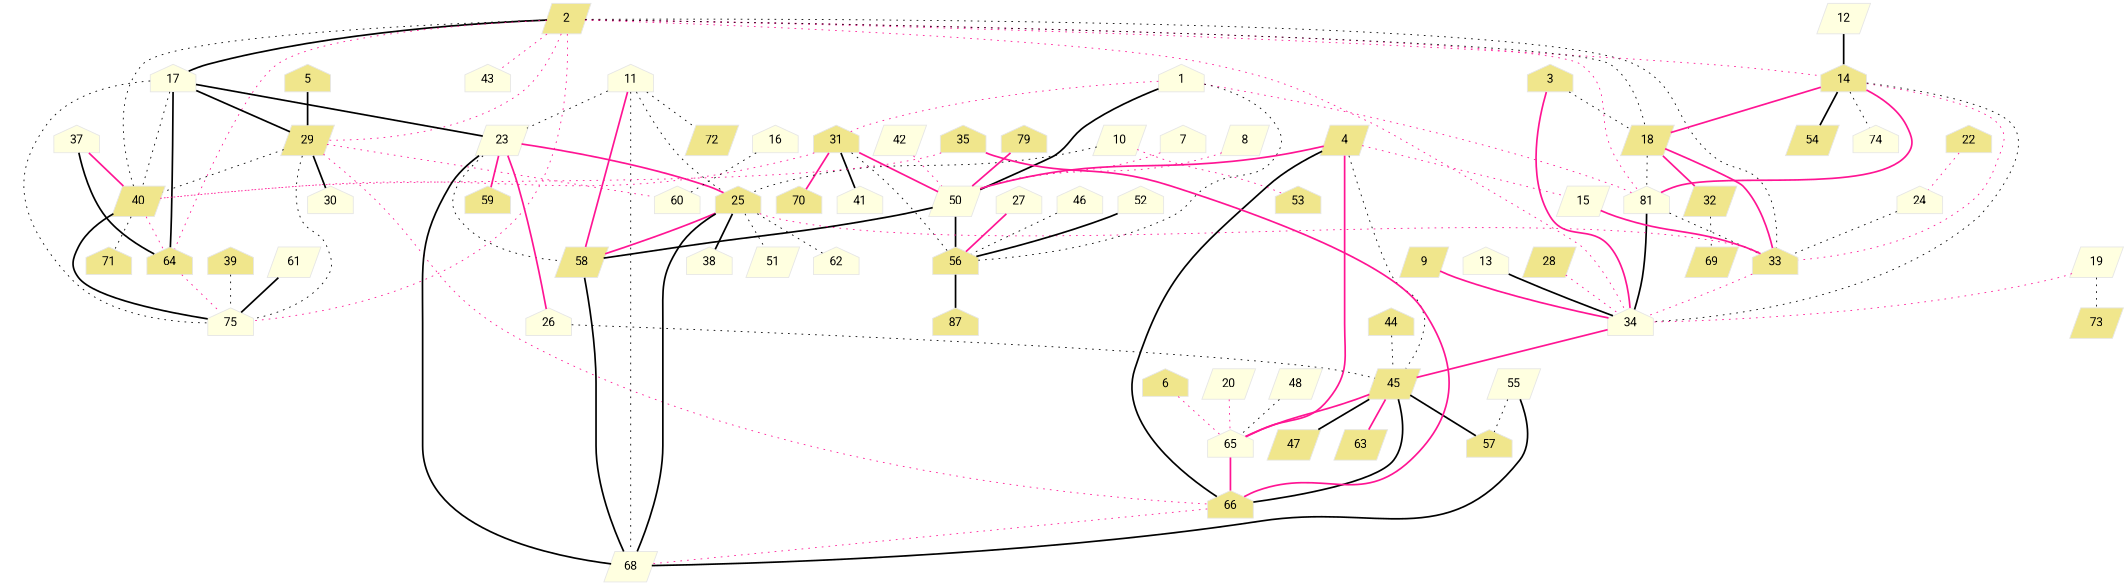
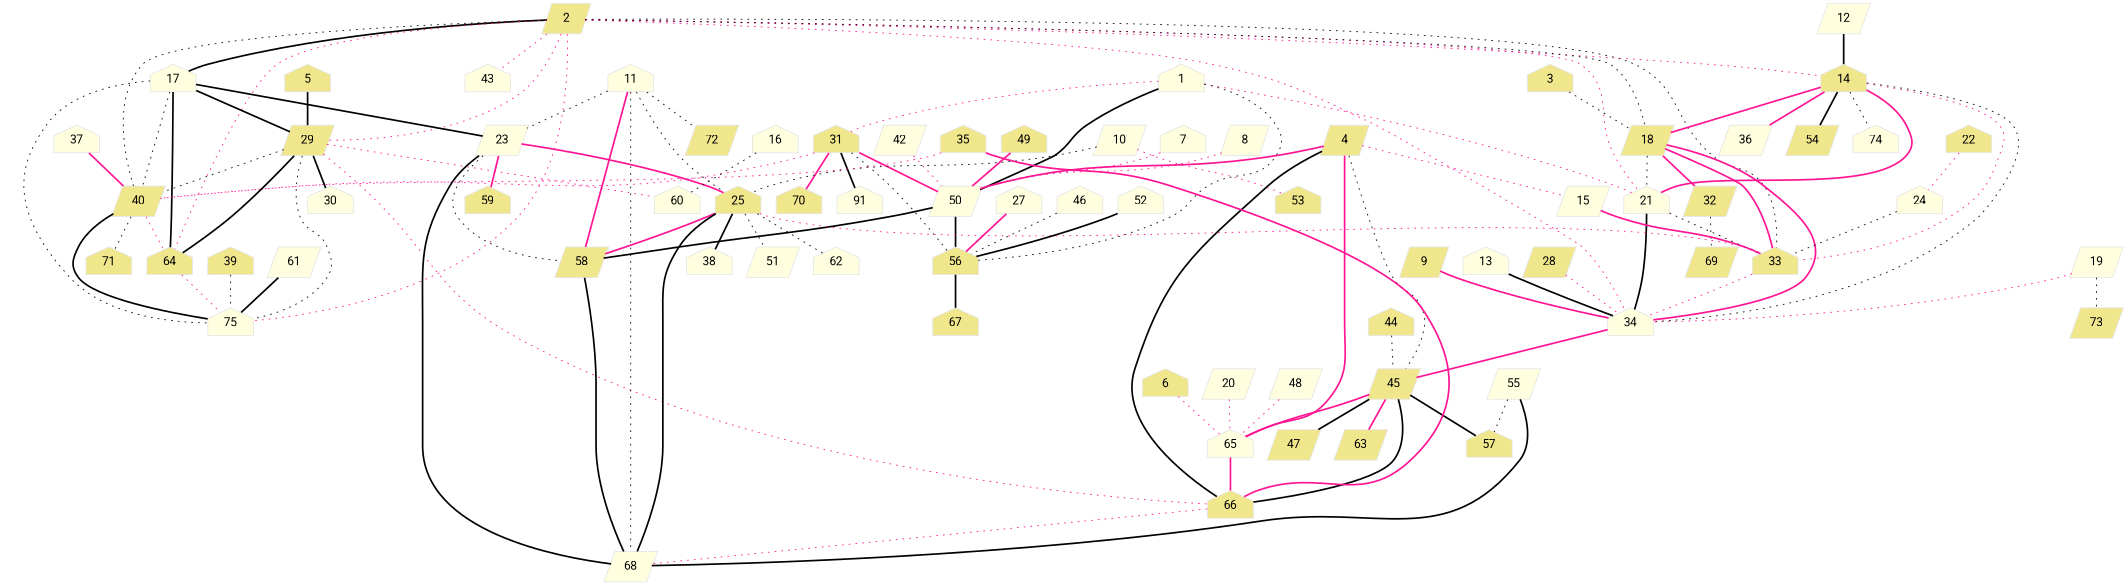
(1024, 140) -> (1024, 140)
none -> (1746, 140)
(860, 201) -> (860, 201)
(1647, 201) -> (1647, 201)
(103, 213) -> (241, 208)
(1552, 219) -> (1814, 240)
(549, 323) -> none
(956, 323) -> (956, 323)
(1260, 417) -> (1260, 417)
